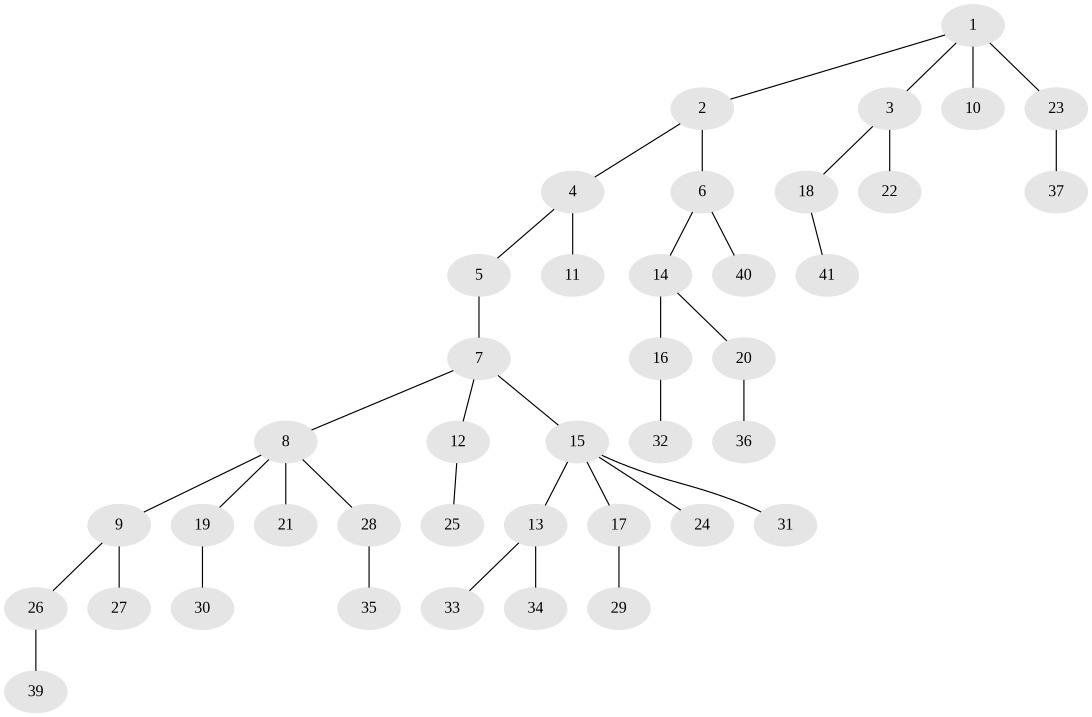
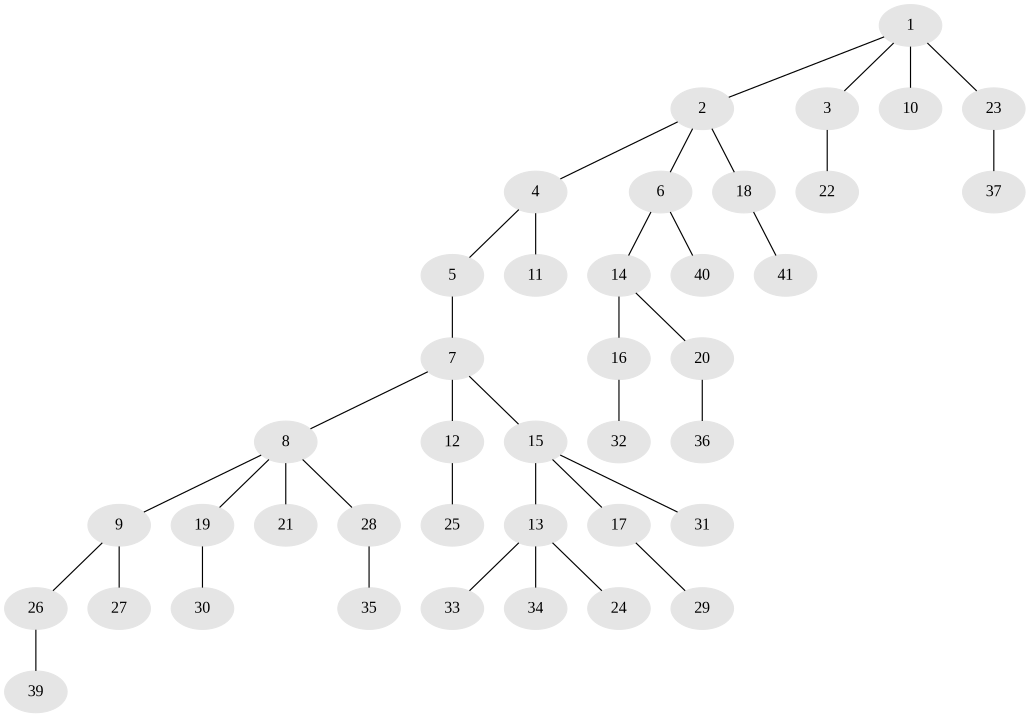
(848, 150) -> (723, 150)
(640, 484) -> (577, 567)
